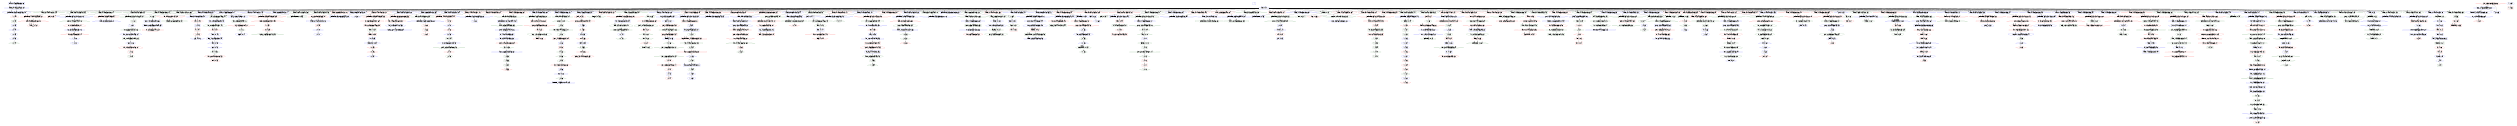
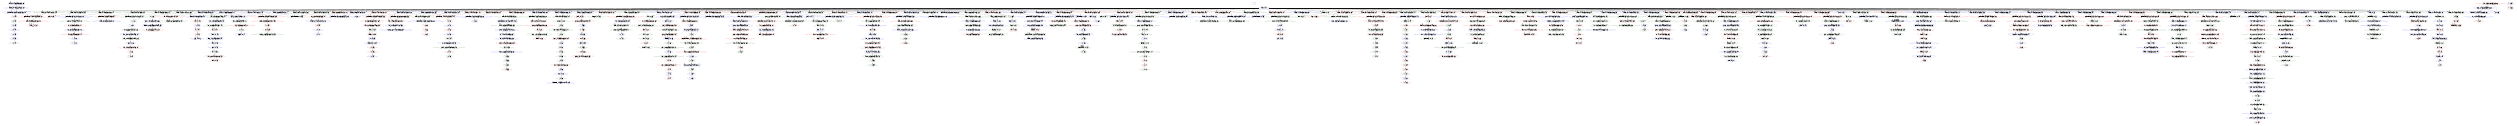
none -> (669, 52)
